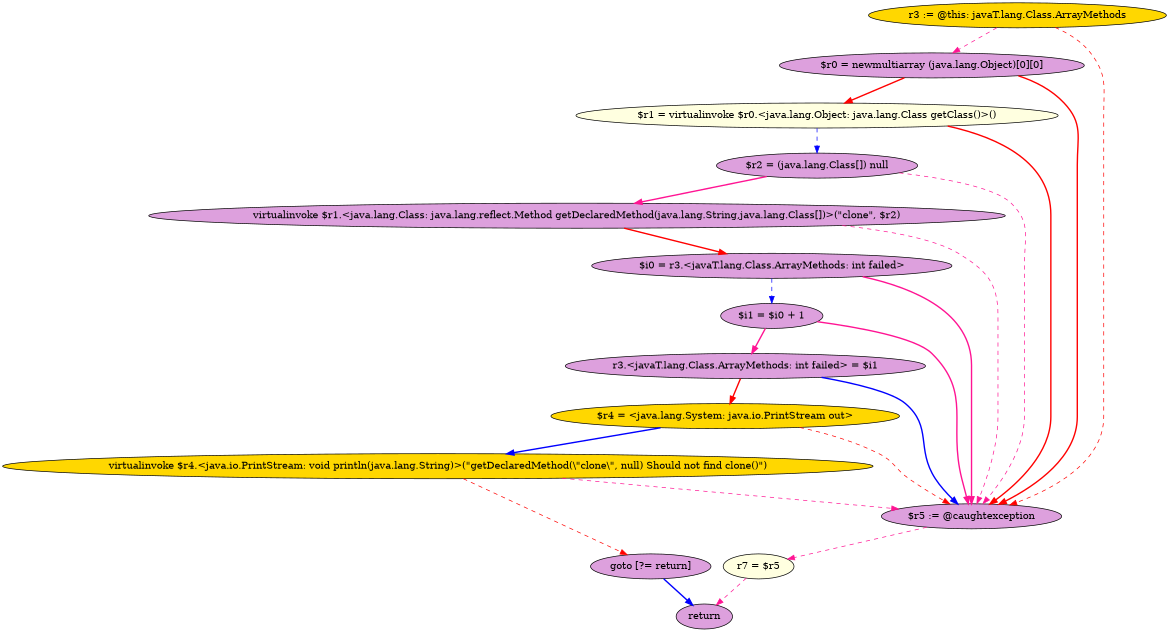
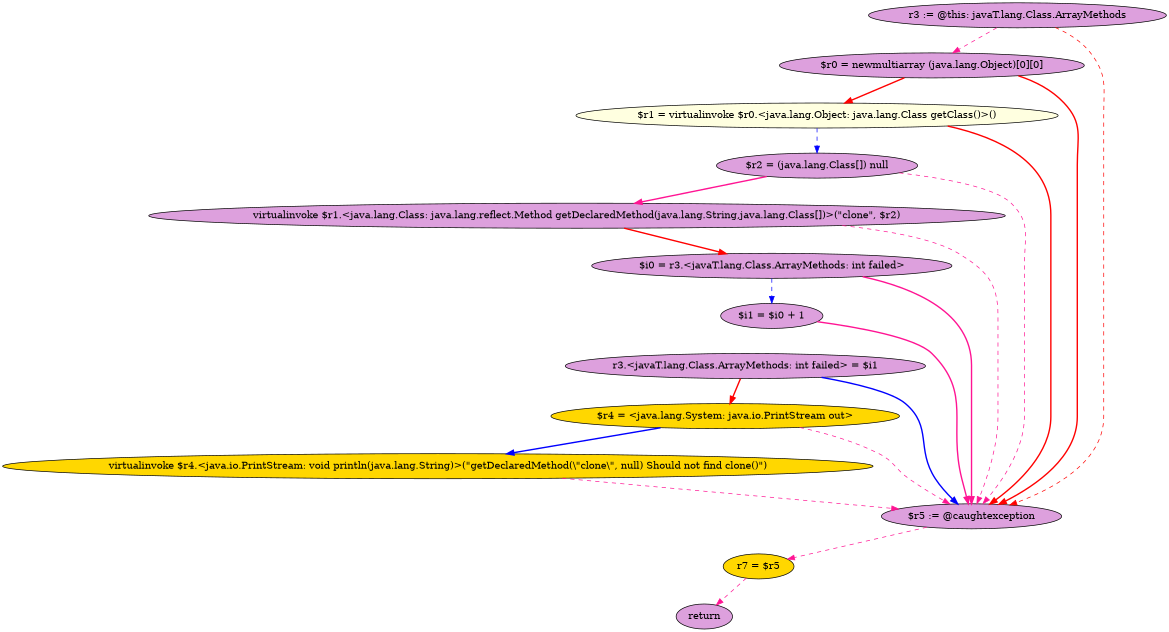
(1017, 15) -> (1017, 15)
(760, 338) -> none
(877, 453) -> (877, 453)
(651, 566) -> none
(759, 566) -> (759, 566)
